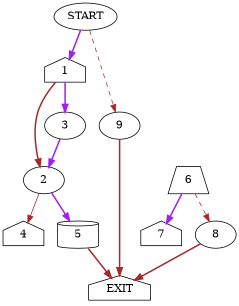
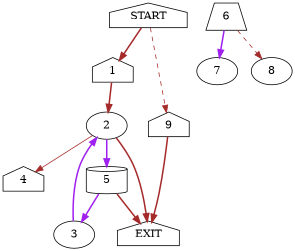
(86, 17) -> (148, 17)
(76, 41) -> (133, 41)
(65, 93) -> (92, 205)
(120, 126) -> (169, 126)
(161, 235) -> (217, 71)
(171, 260) -> (137, 174)
